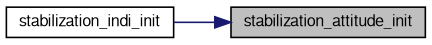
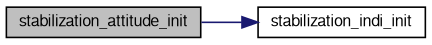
(194, 22) -> (222, 22)
